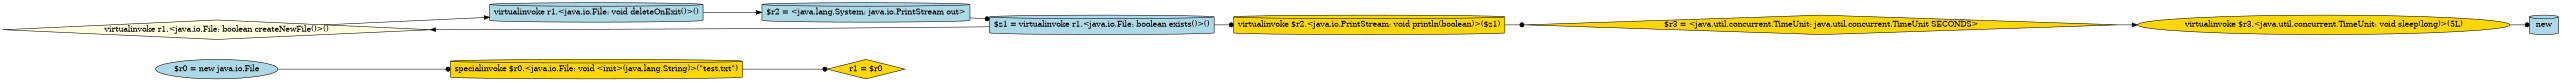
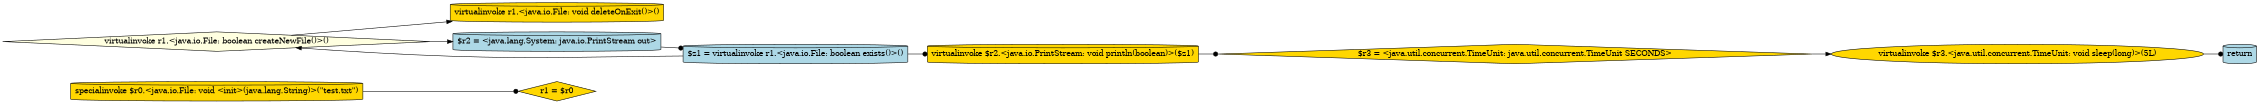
(596, 12) -> (557, 12)
(730, 12) -> (439, 42)
(2544, 25) -> (2240, 54)
(217, 69) -> none
